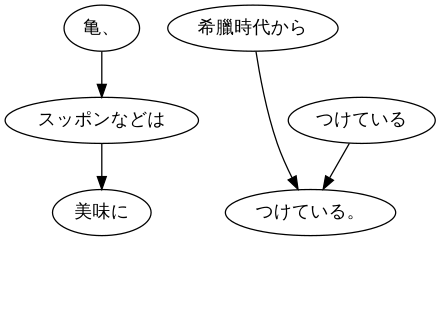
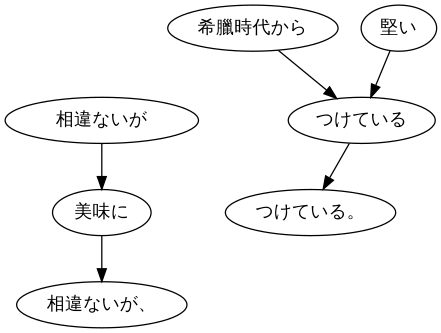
(102, 28) -> none
none -> (399, 28)
(269, 116) -> (302, 70)
(102, 120) -> (102, 120)
none -> (102, 305)
